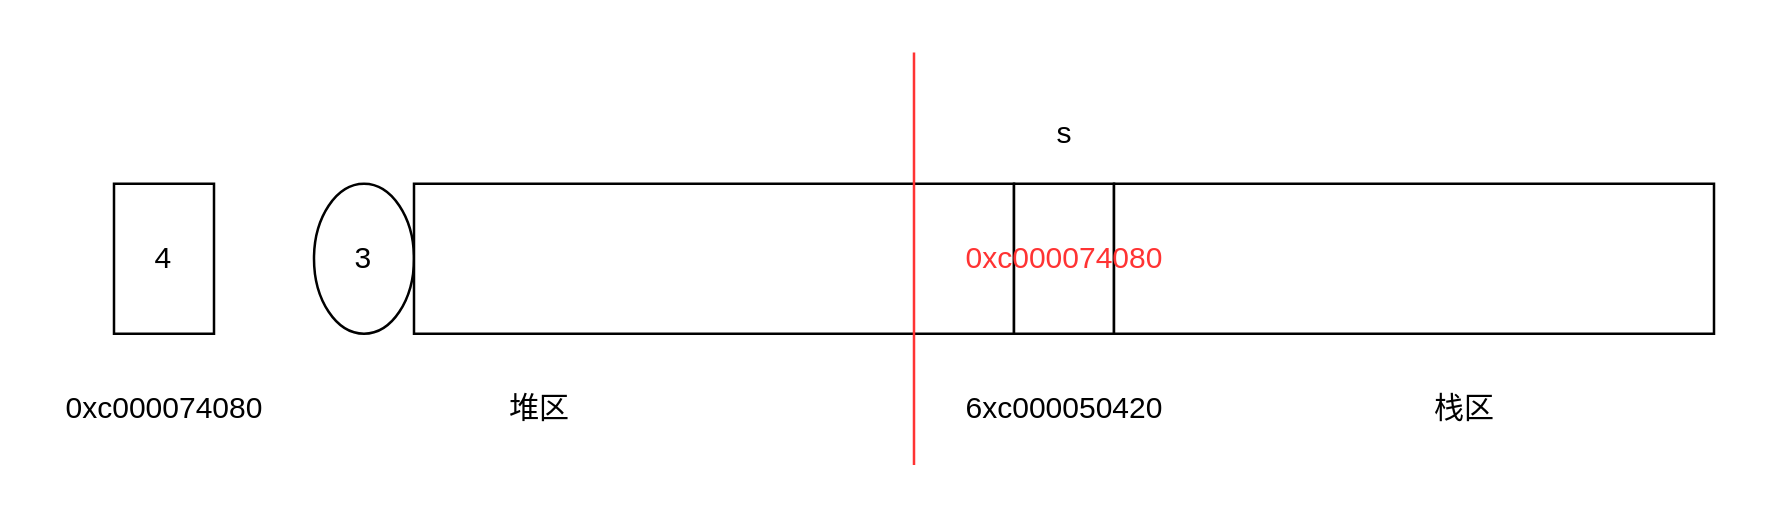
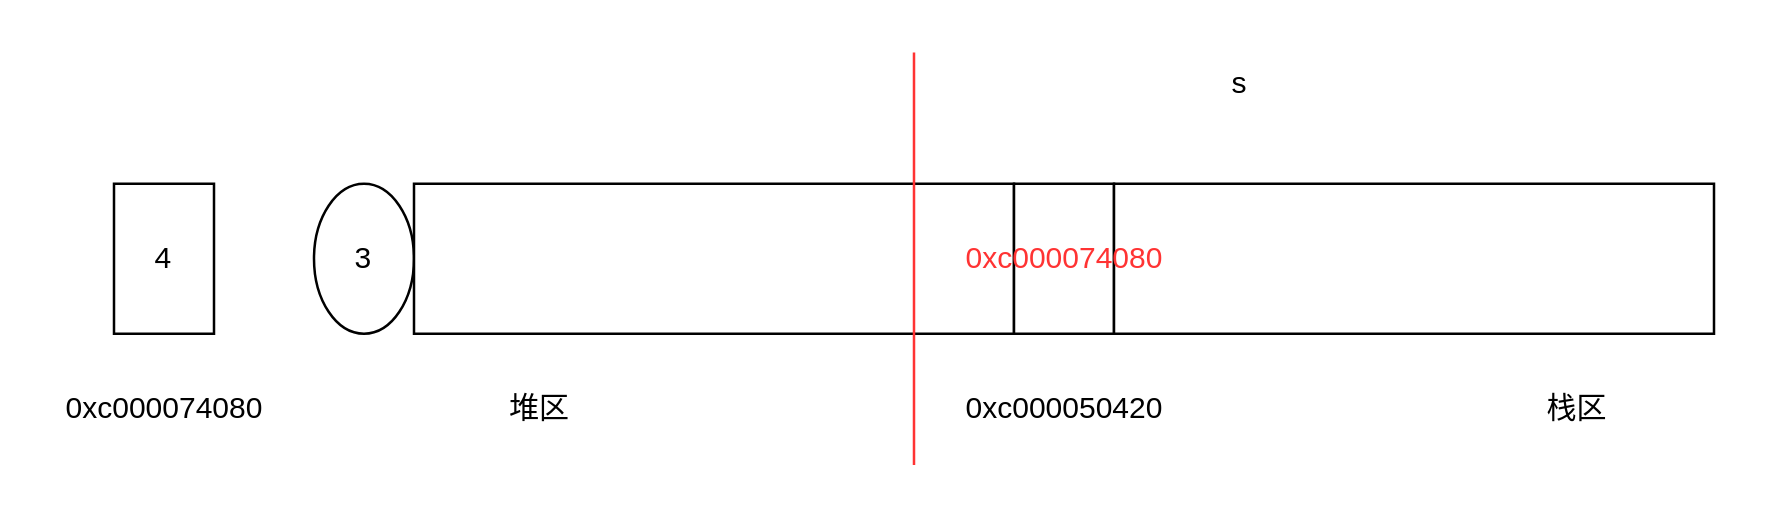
(1064, 134) -> (1239, 84)
(1065, 409) -> (1065, 409)
(1464, 409) -> (1576, 409)
